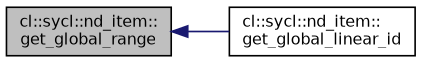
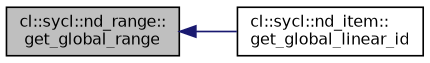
(89, 31) -> (93, 31)
